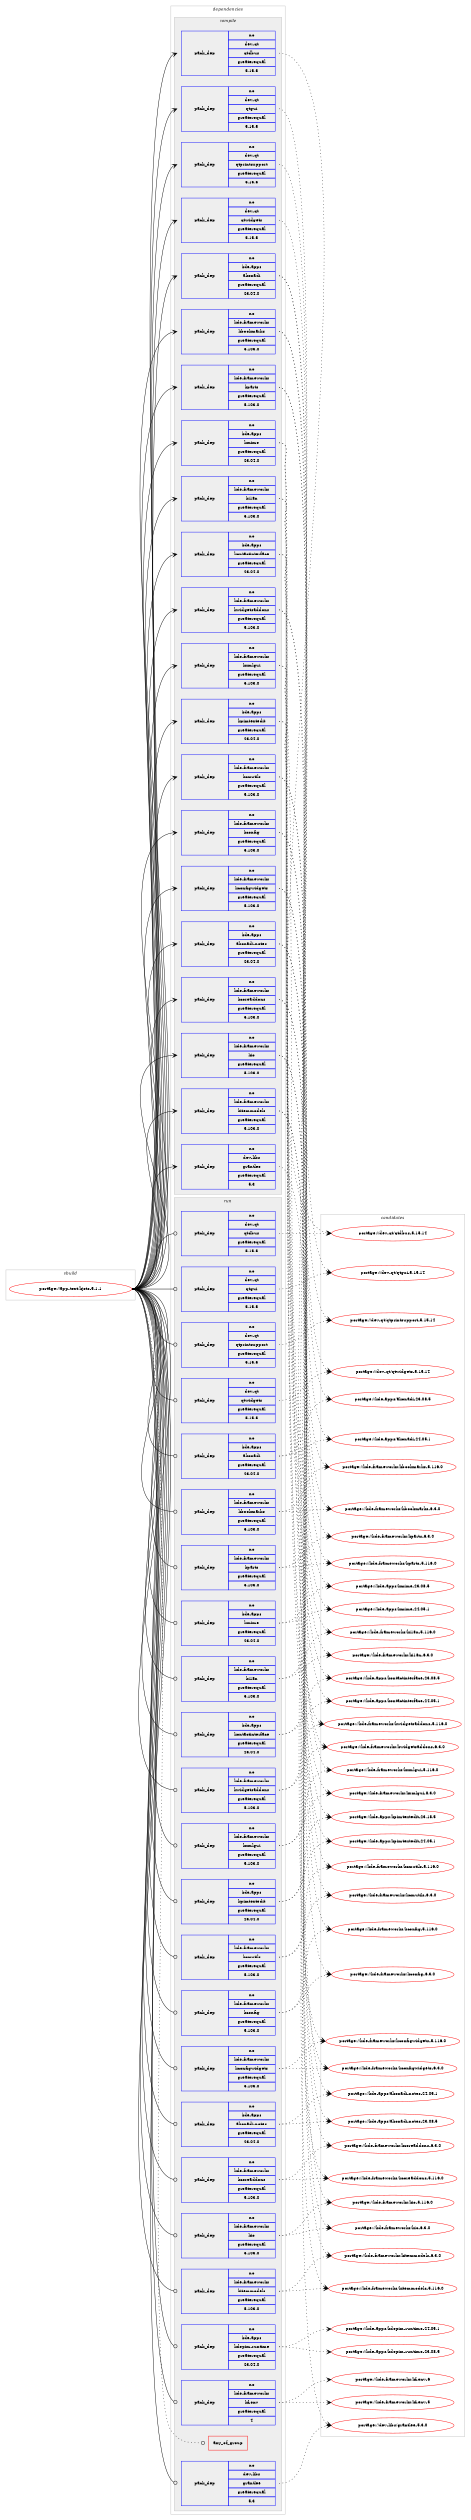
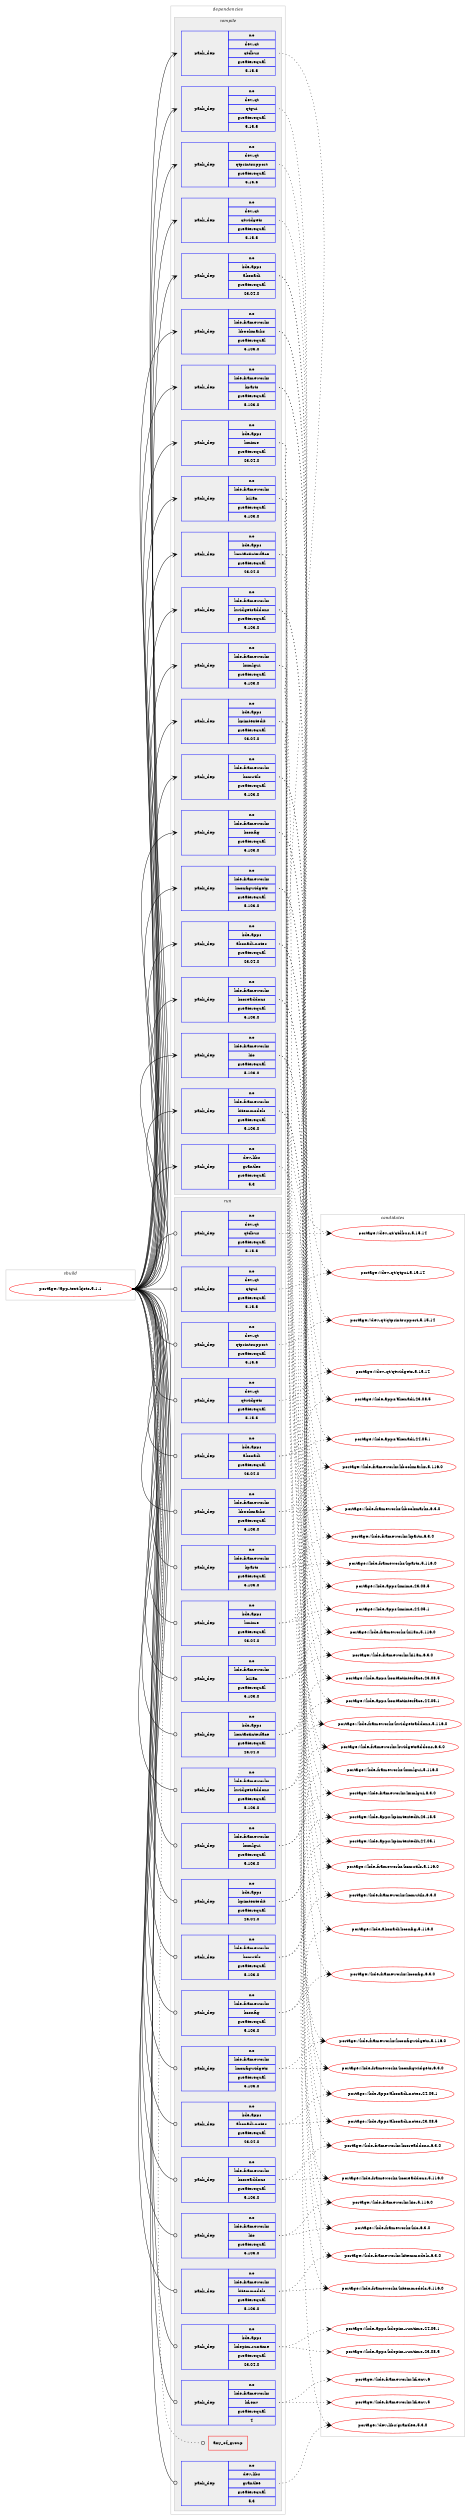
(393, 1930) -> (393, 1930)
